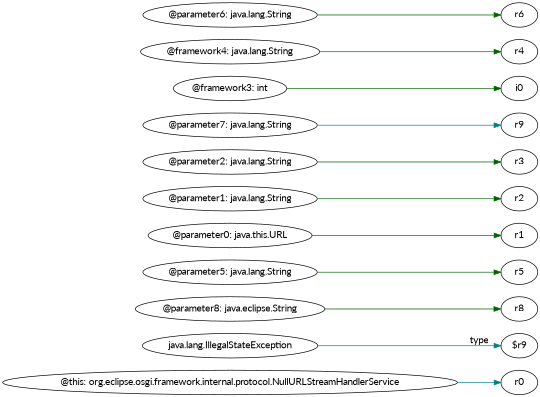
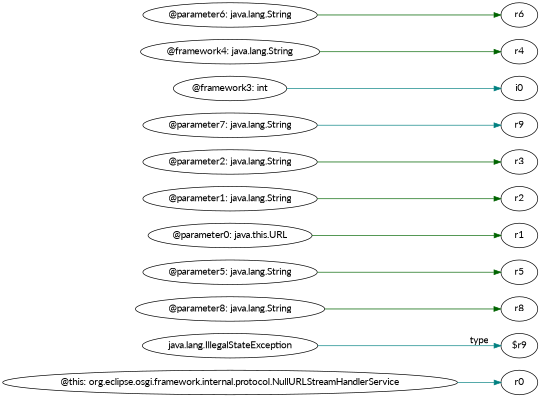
(390, 88) -> (390, 88)
(230, 309) -> (230, 309)
